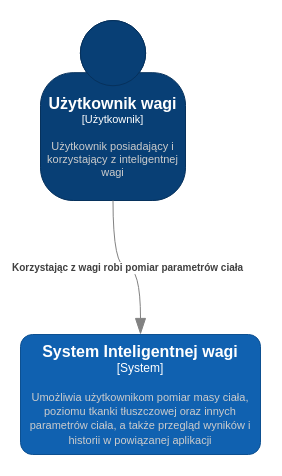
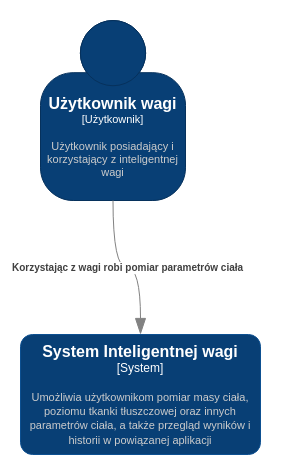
(141, 395) -> (141, 395)
